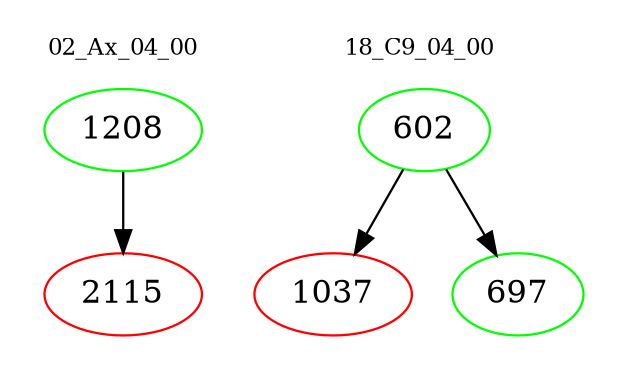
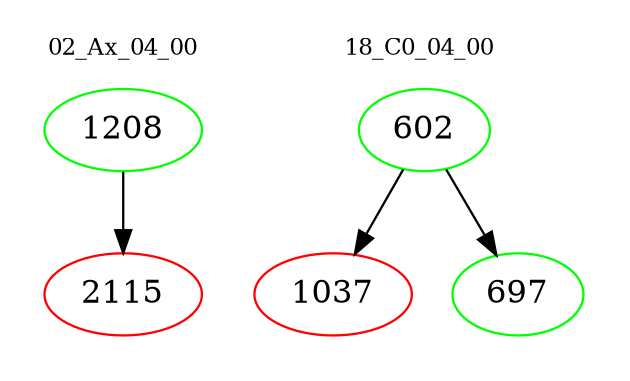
(420, 49) -> (420, 49)
